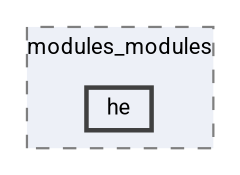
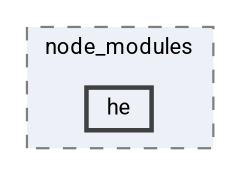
(120, 48) -> (120, 48)
